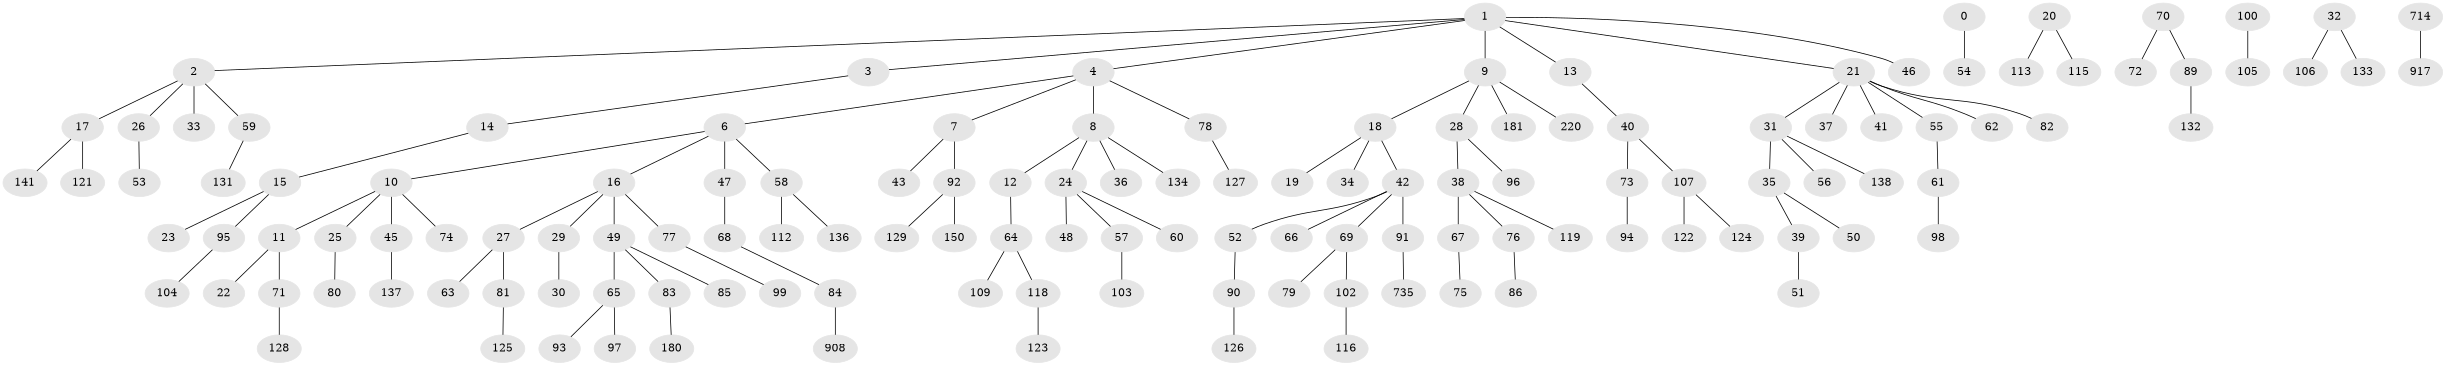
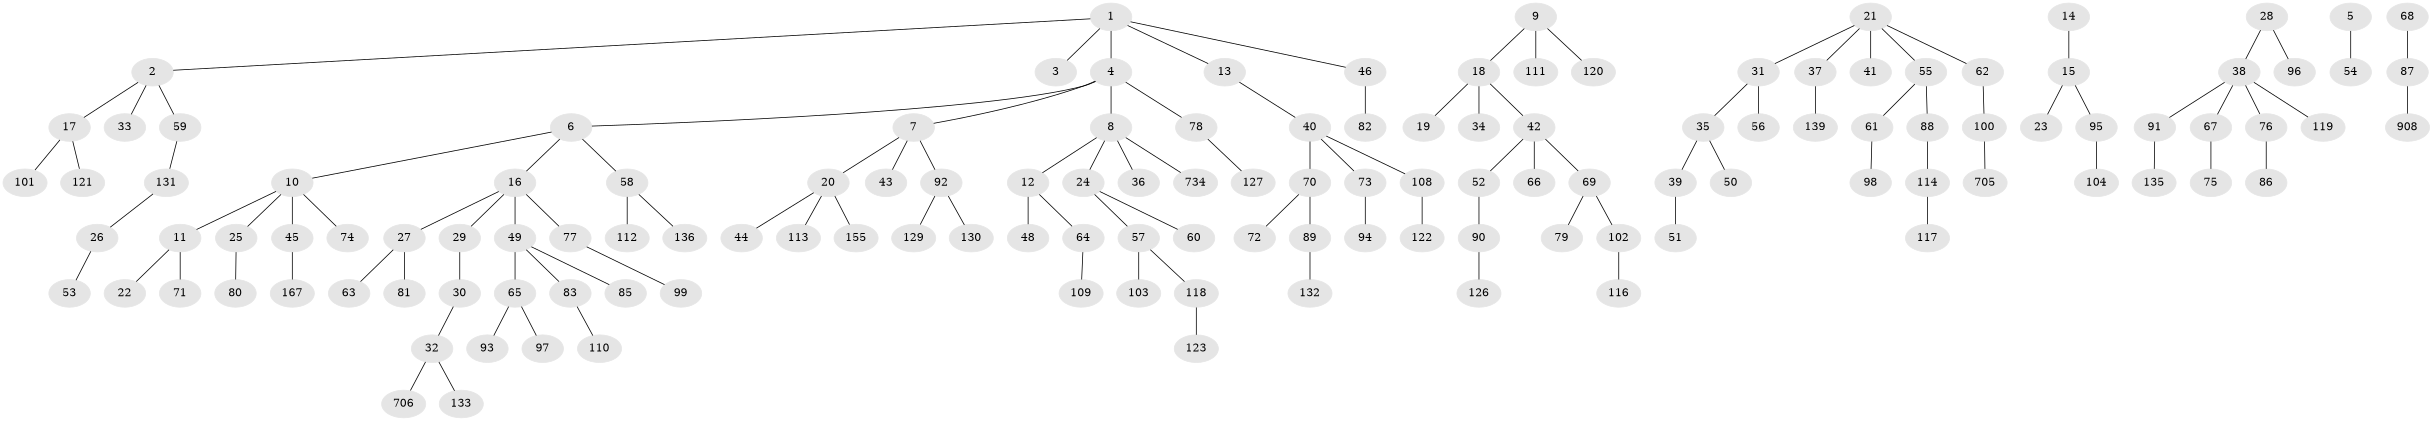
(1964, 17) -> (2351, 17)
(2421, 17) -> (1928, 183)
(1485, 45) -> none
(1669, 45) -> none
(2079, 72) -> (856, 238)
(2248, 72) -> (1985, 183)
(2305, 72) -> (404, 404)
(2421, 72) -> (1928, 238)
(166, 100) -> (132, 211)
(678, 100) -> none
(1471, 100) -> none
(1951, 100) -> (1365, 100)
none -> (1984, 100)
(1514, 127) -> (1536, 72)
(1571, 127) -> (1593, 72)
none -> (1815, 127)
none -> (1928, 127)
none -> (871, 155)
none -> (1310, 155)
(25, 183) -> (25, 183)
(725, 183) -> none
(1178, 183) -> (1196, 183)
(1684, 183) -> (1422, 183)
(1881, 183) -> none
(1066, 211) -> (1028, 211)
(1403, 211) -> (2197, 100)
none -> (742, 238)
(954, 238) -> (971, 238)
(1742, 238) -> none
(1025, 266) -> (1167, 266)
(391, 293) -> (292, 293)
(835, 293) -> (2408, 72)
(1404, 293) -> (2154, 183)
none -> (446, 321)
(279, 349) -> none
(503, 349) -> none
(672, 349) -> (600, 349)
